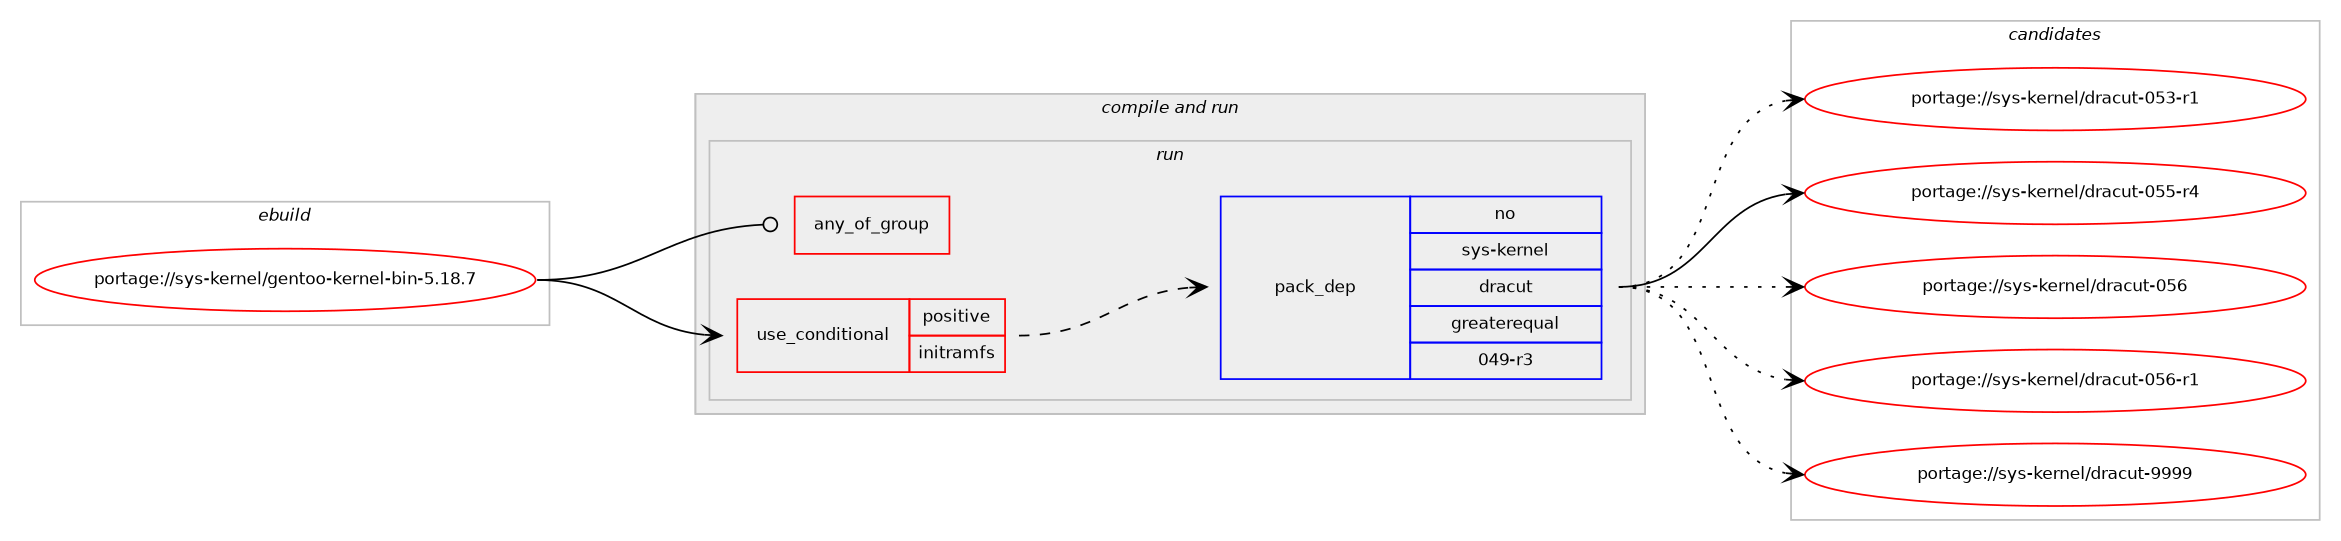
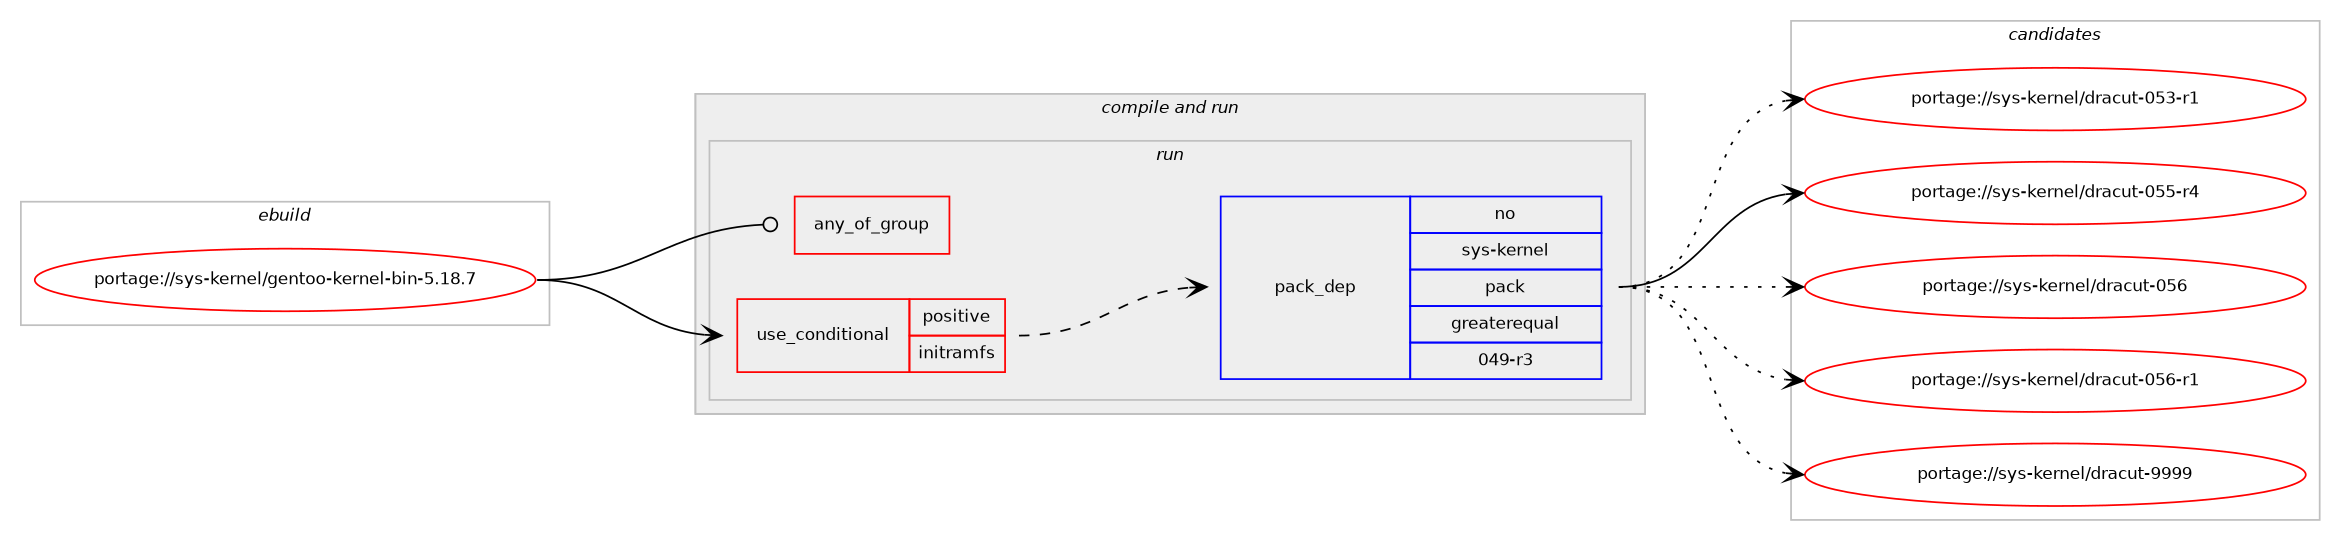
(1506, 287) -> (1506, 287)
